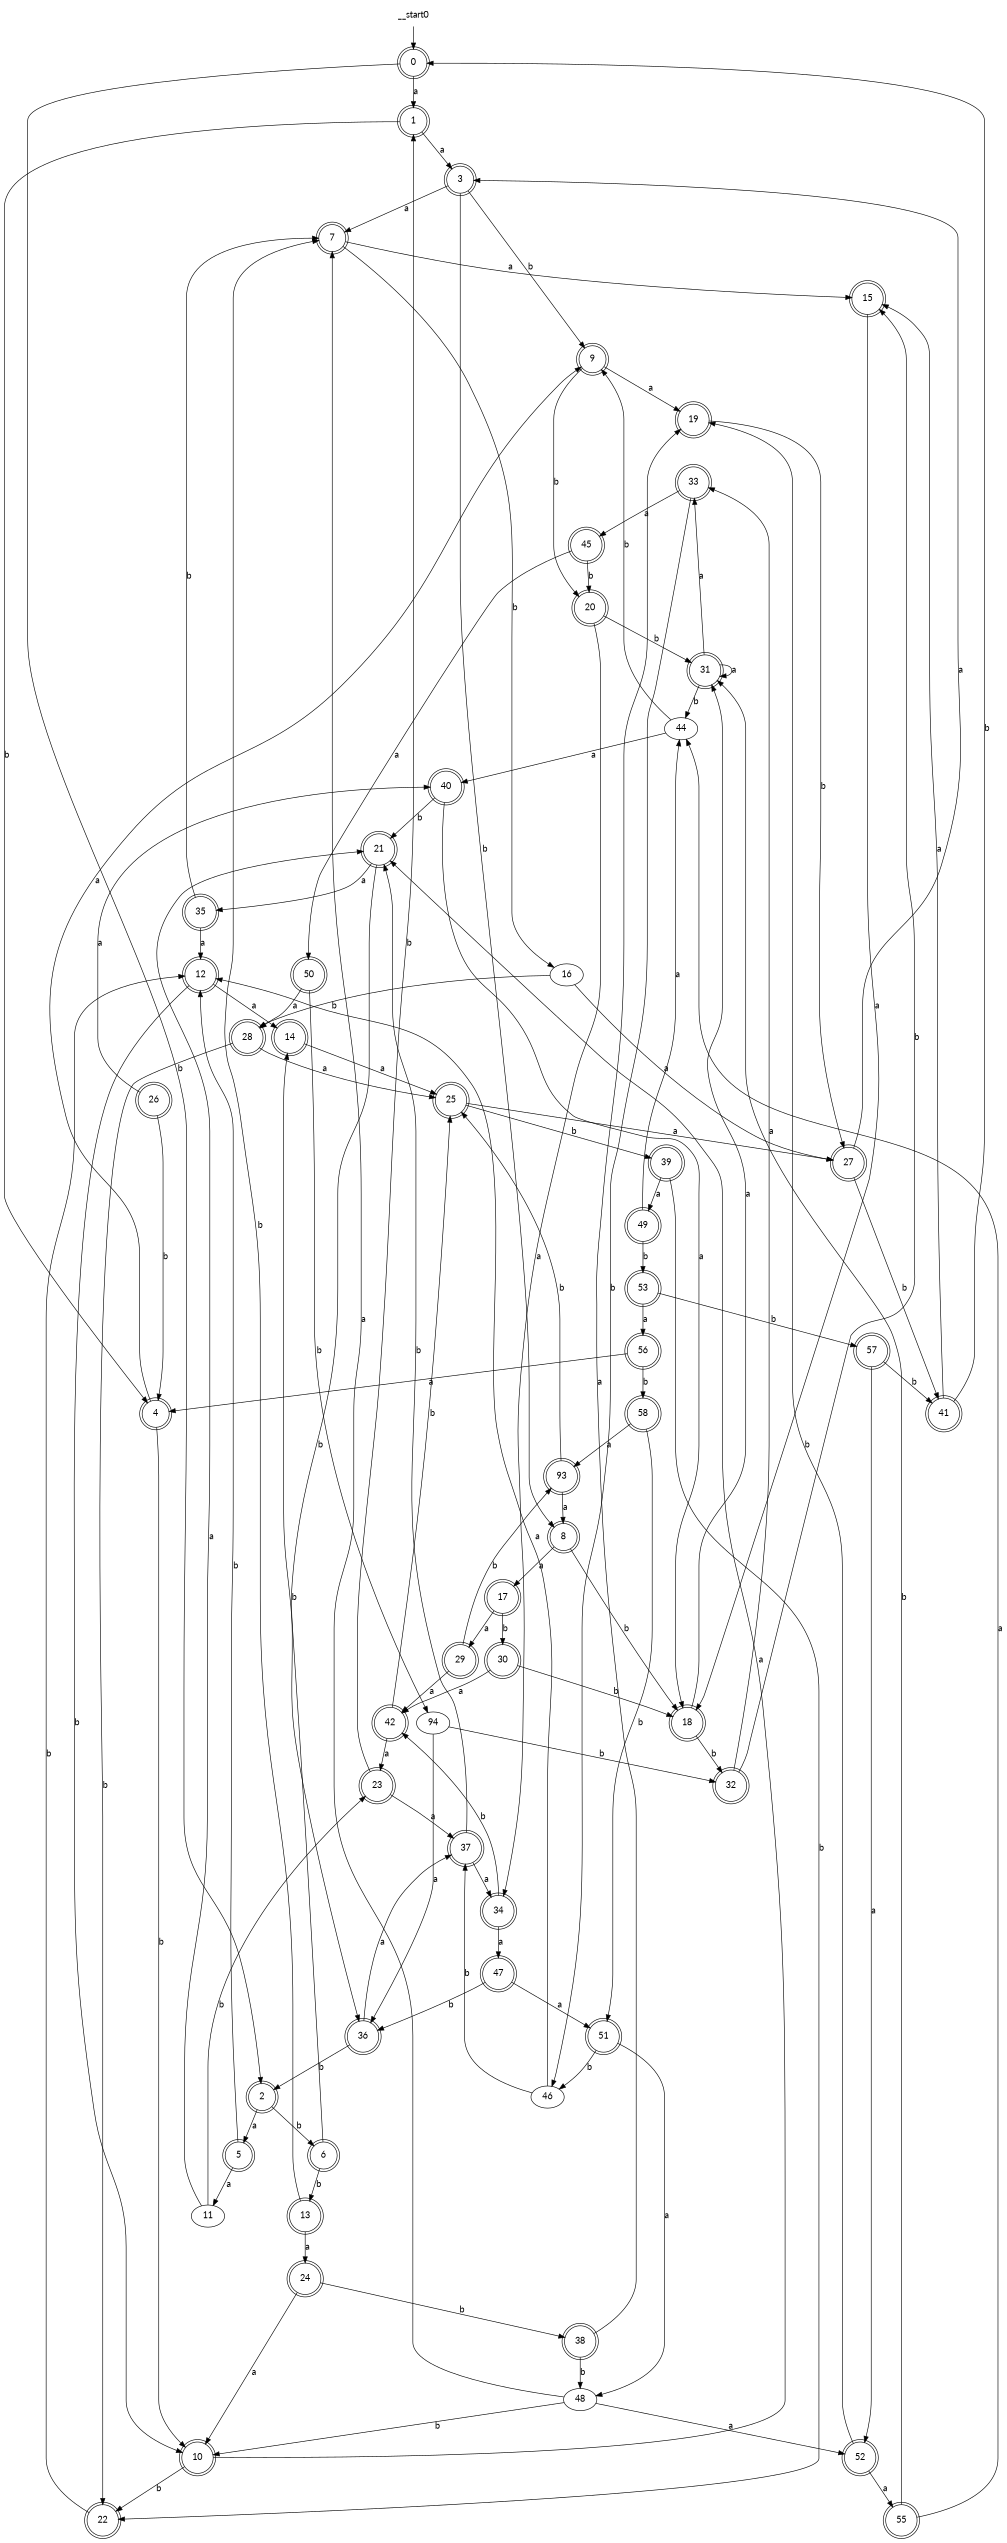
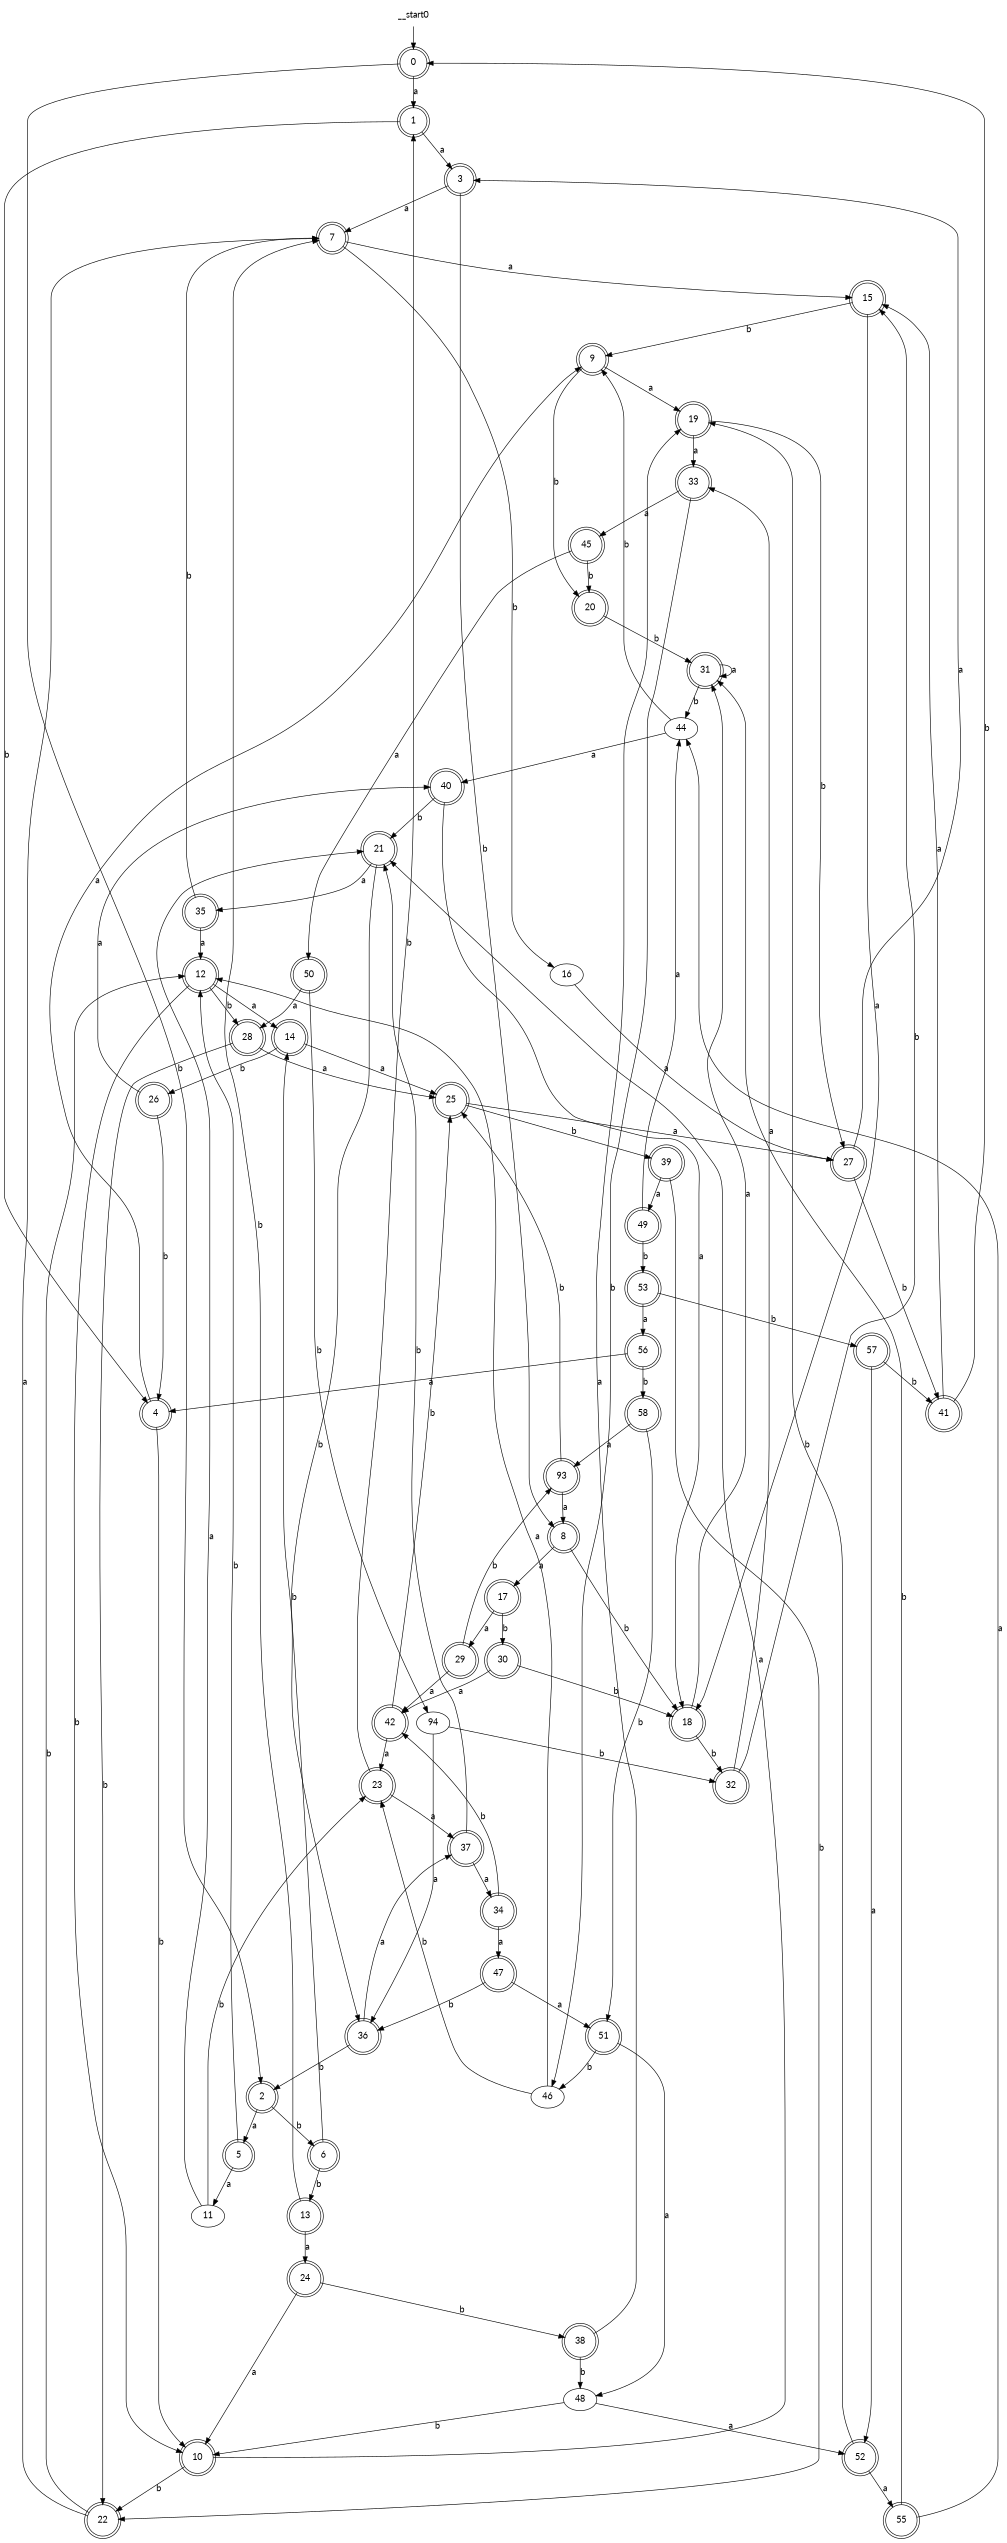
(525, 267) -> (732, 329)
(699, 580) -> (693, 448)
(412, 986) -> (222, 1004)
none -> (226, 1070)
(536, 1254) -> none
(354, 1448) -> (24, 1284)
(465, 2001) -> (429, 1973)
